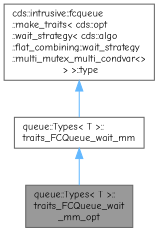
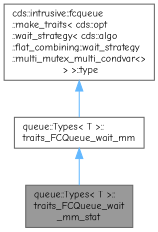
(79, 206) -> (79, 206)
